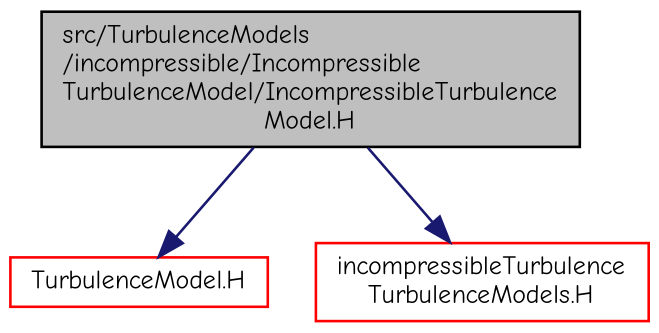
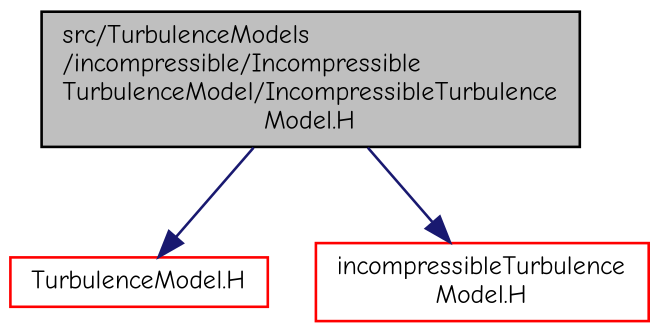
(482, 282) -> (482, 282)
